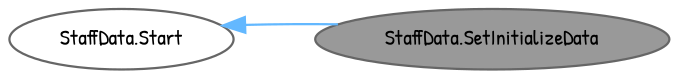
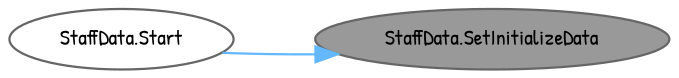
(292, 24) -> (269, 54)
